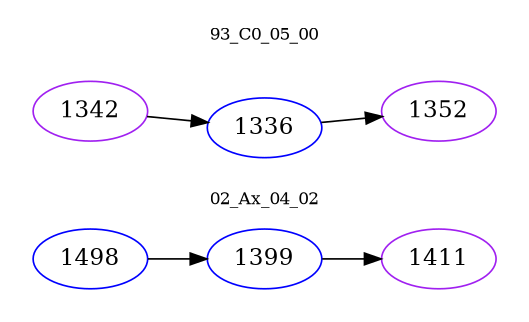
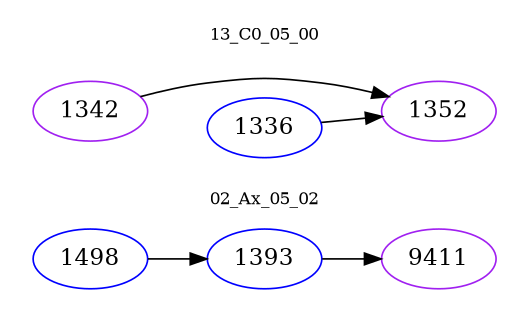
(265, 36) -> (265, 36)
(169, 119) -> (256, 79)
(265, 200) -> (265, 200)
(265, 259) -> (265, 259)
(439, 259) -> (439, 259)
